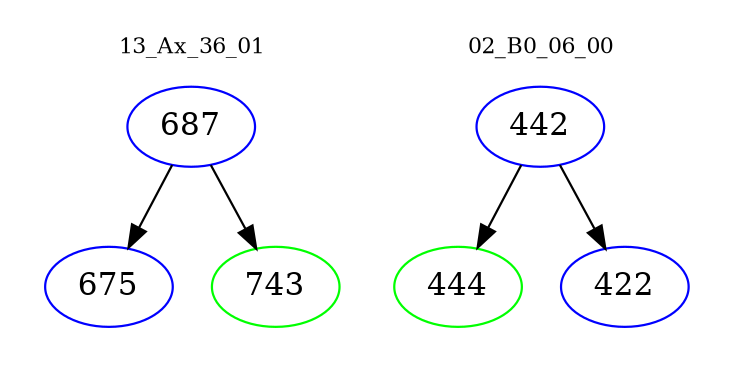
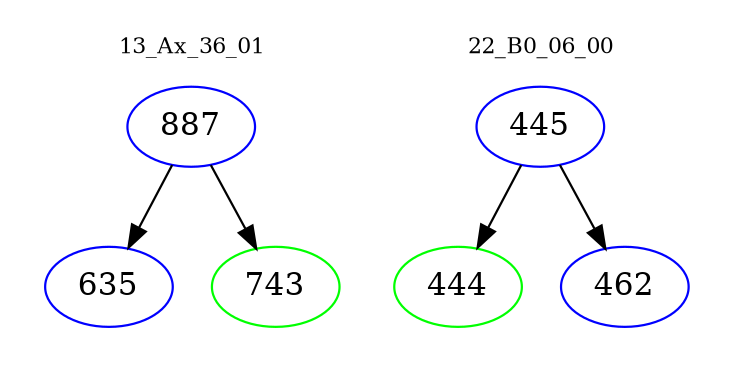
(541, 48) -> (541, 48)
(191, 127) -> (191, 127)
(540, 127) -> (540, 127)
(109, 287) -> (109, 287)
(625, 287) -> (625, 287)
